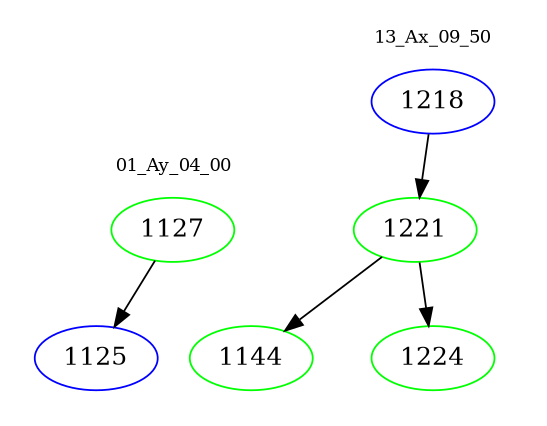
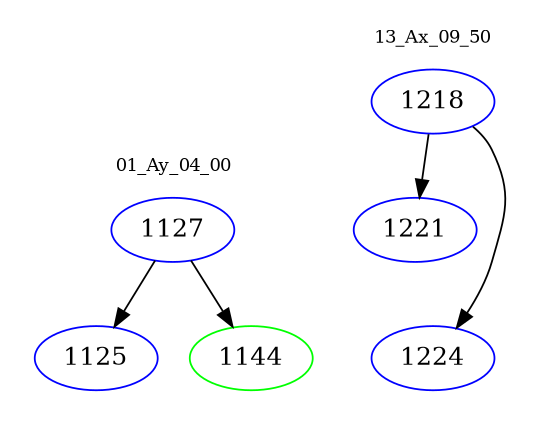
(173, 230) -> (173, 230)
(415, 230) -> (415, 230)
(351, 280) -> (207, 286)
(423, 285) -> (503, 219)
(433, 358) -> (433, 358)
